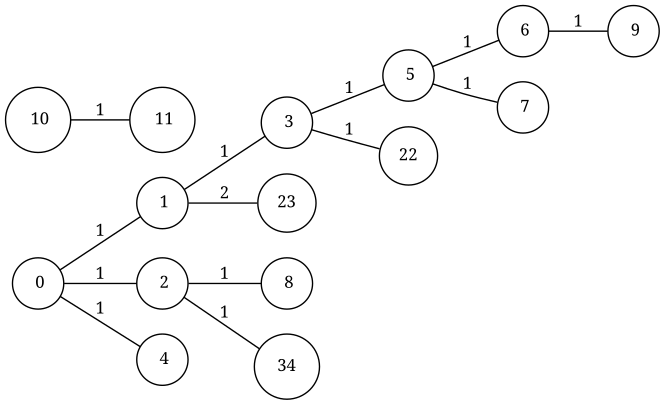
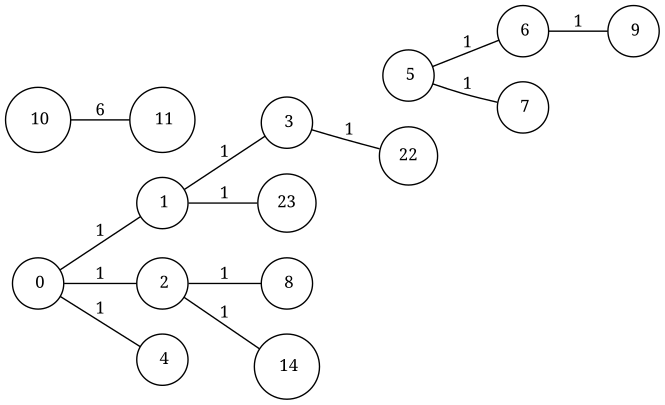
(348, 99) -> none
(100, 111) -> (100, 111)
(225, 194) -> (225, 194)
(287, 367) -> (287, 367)
